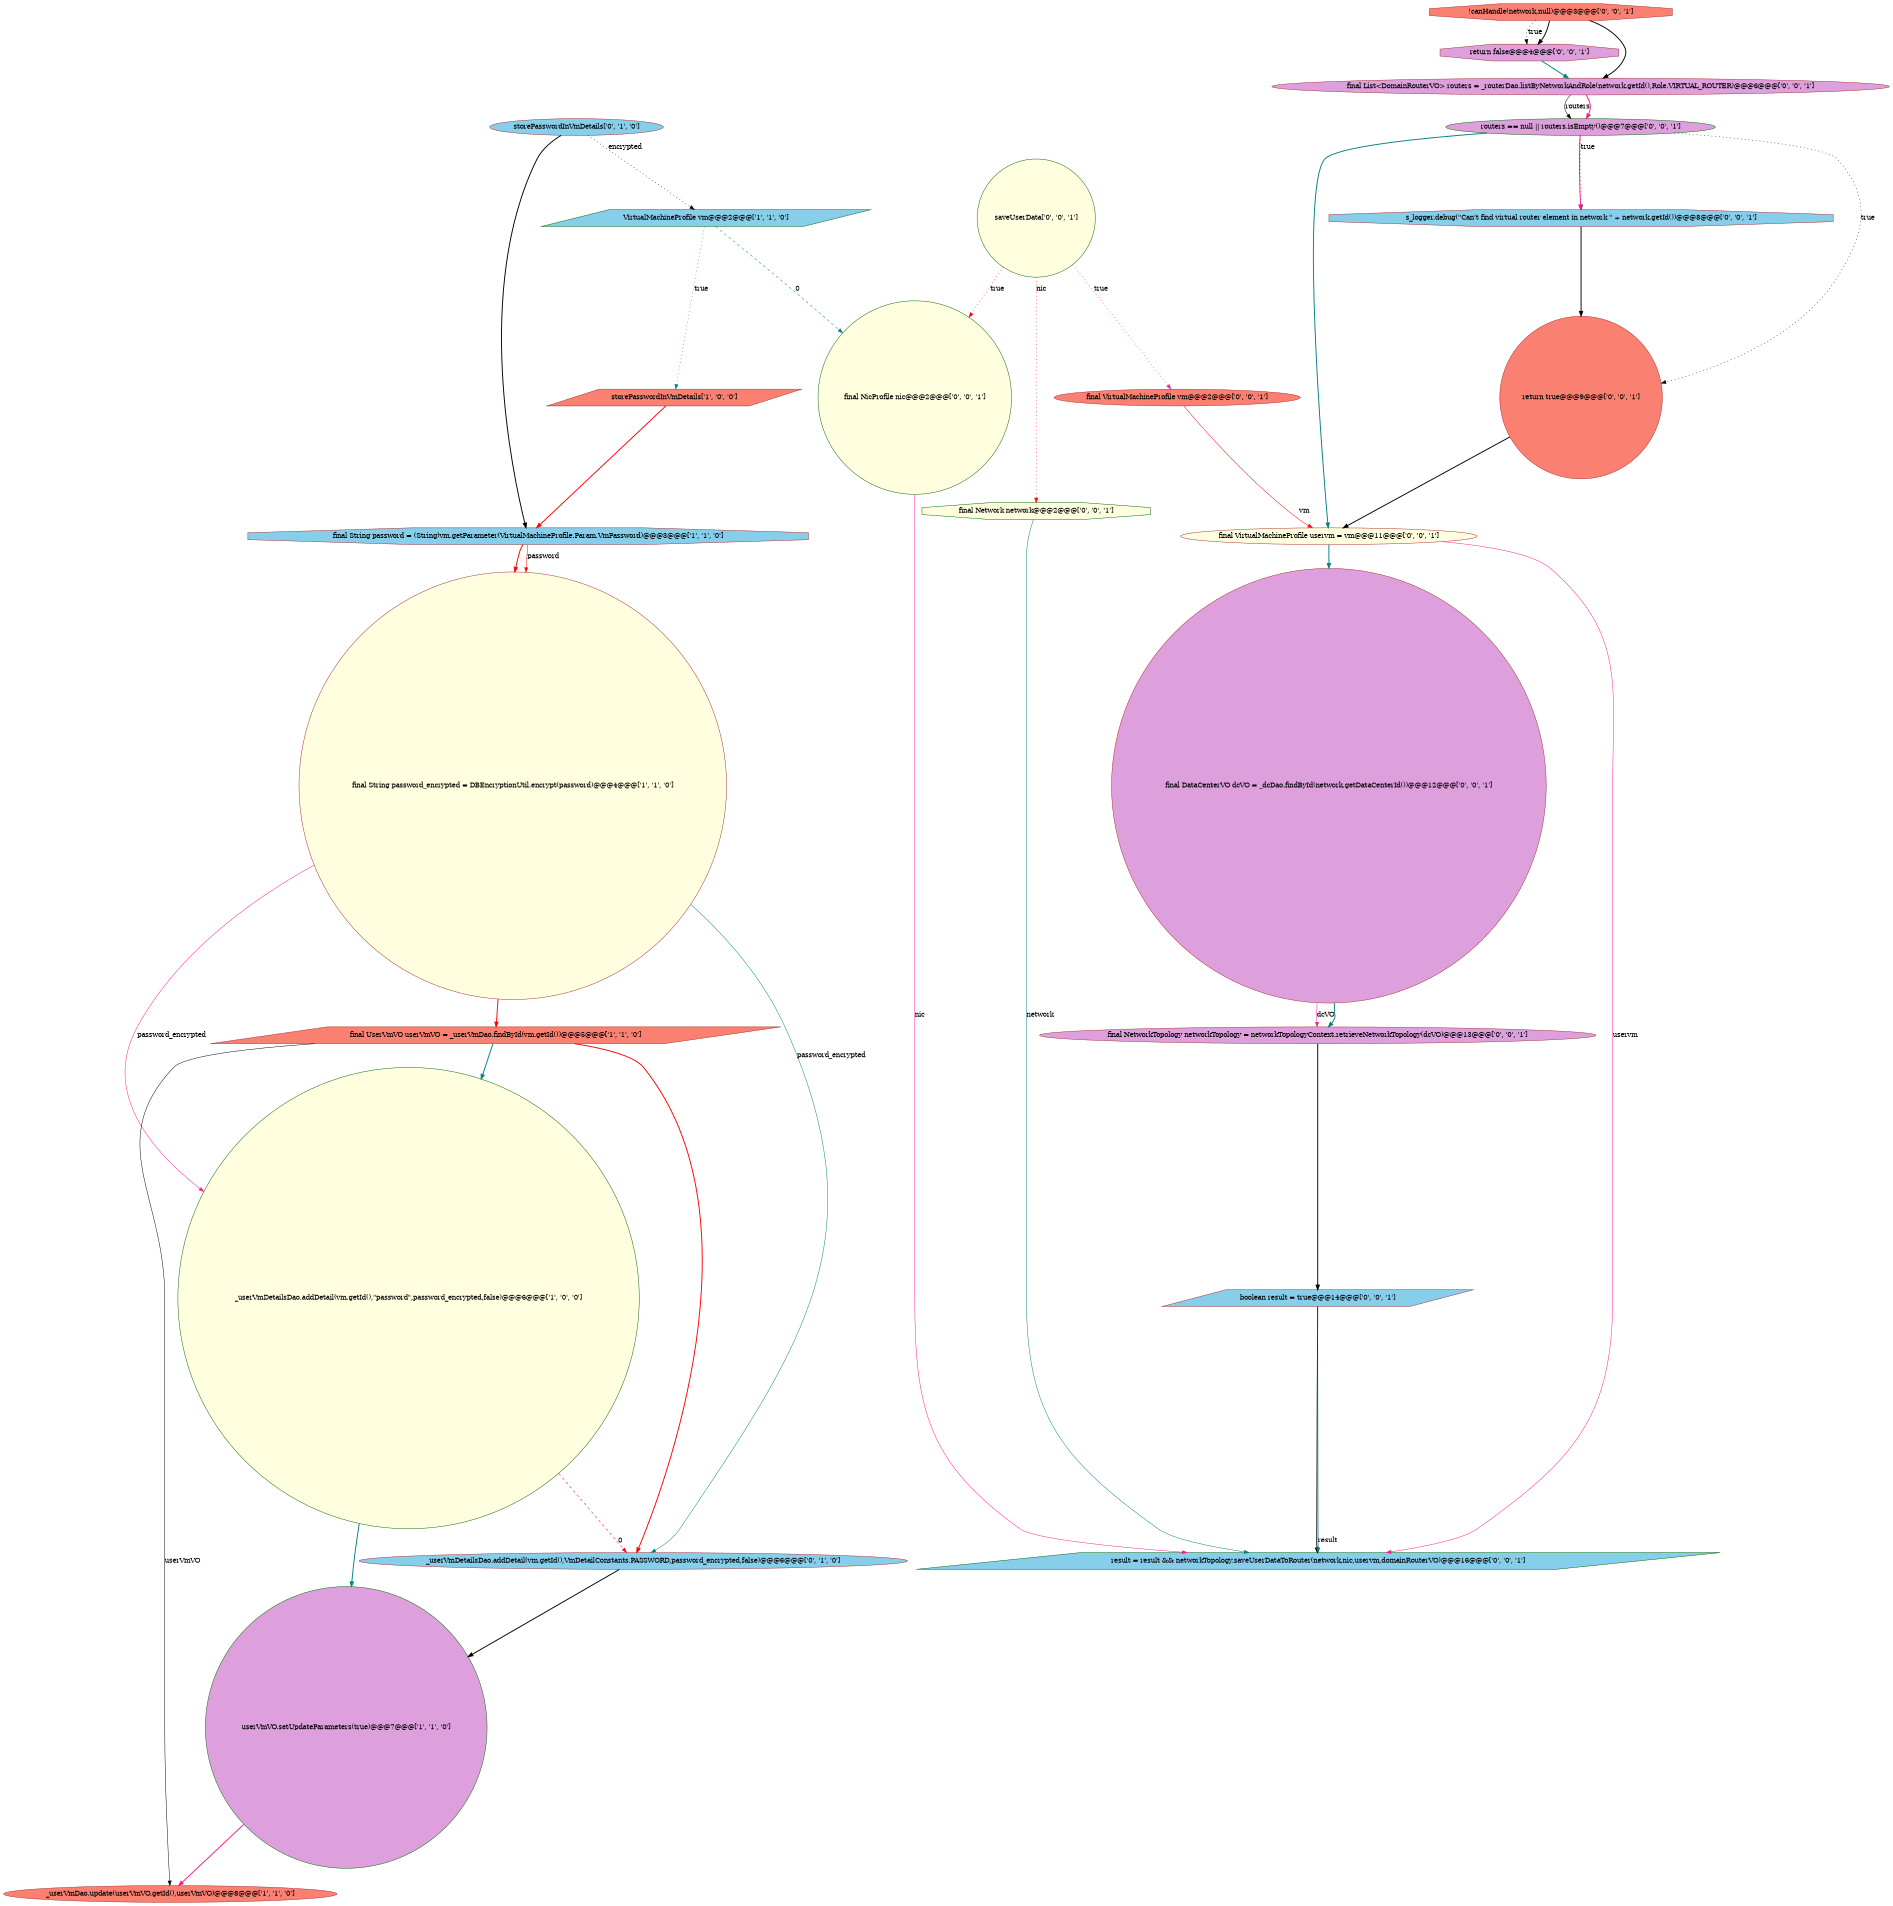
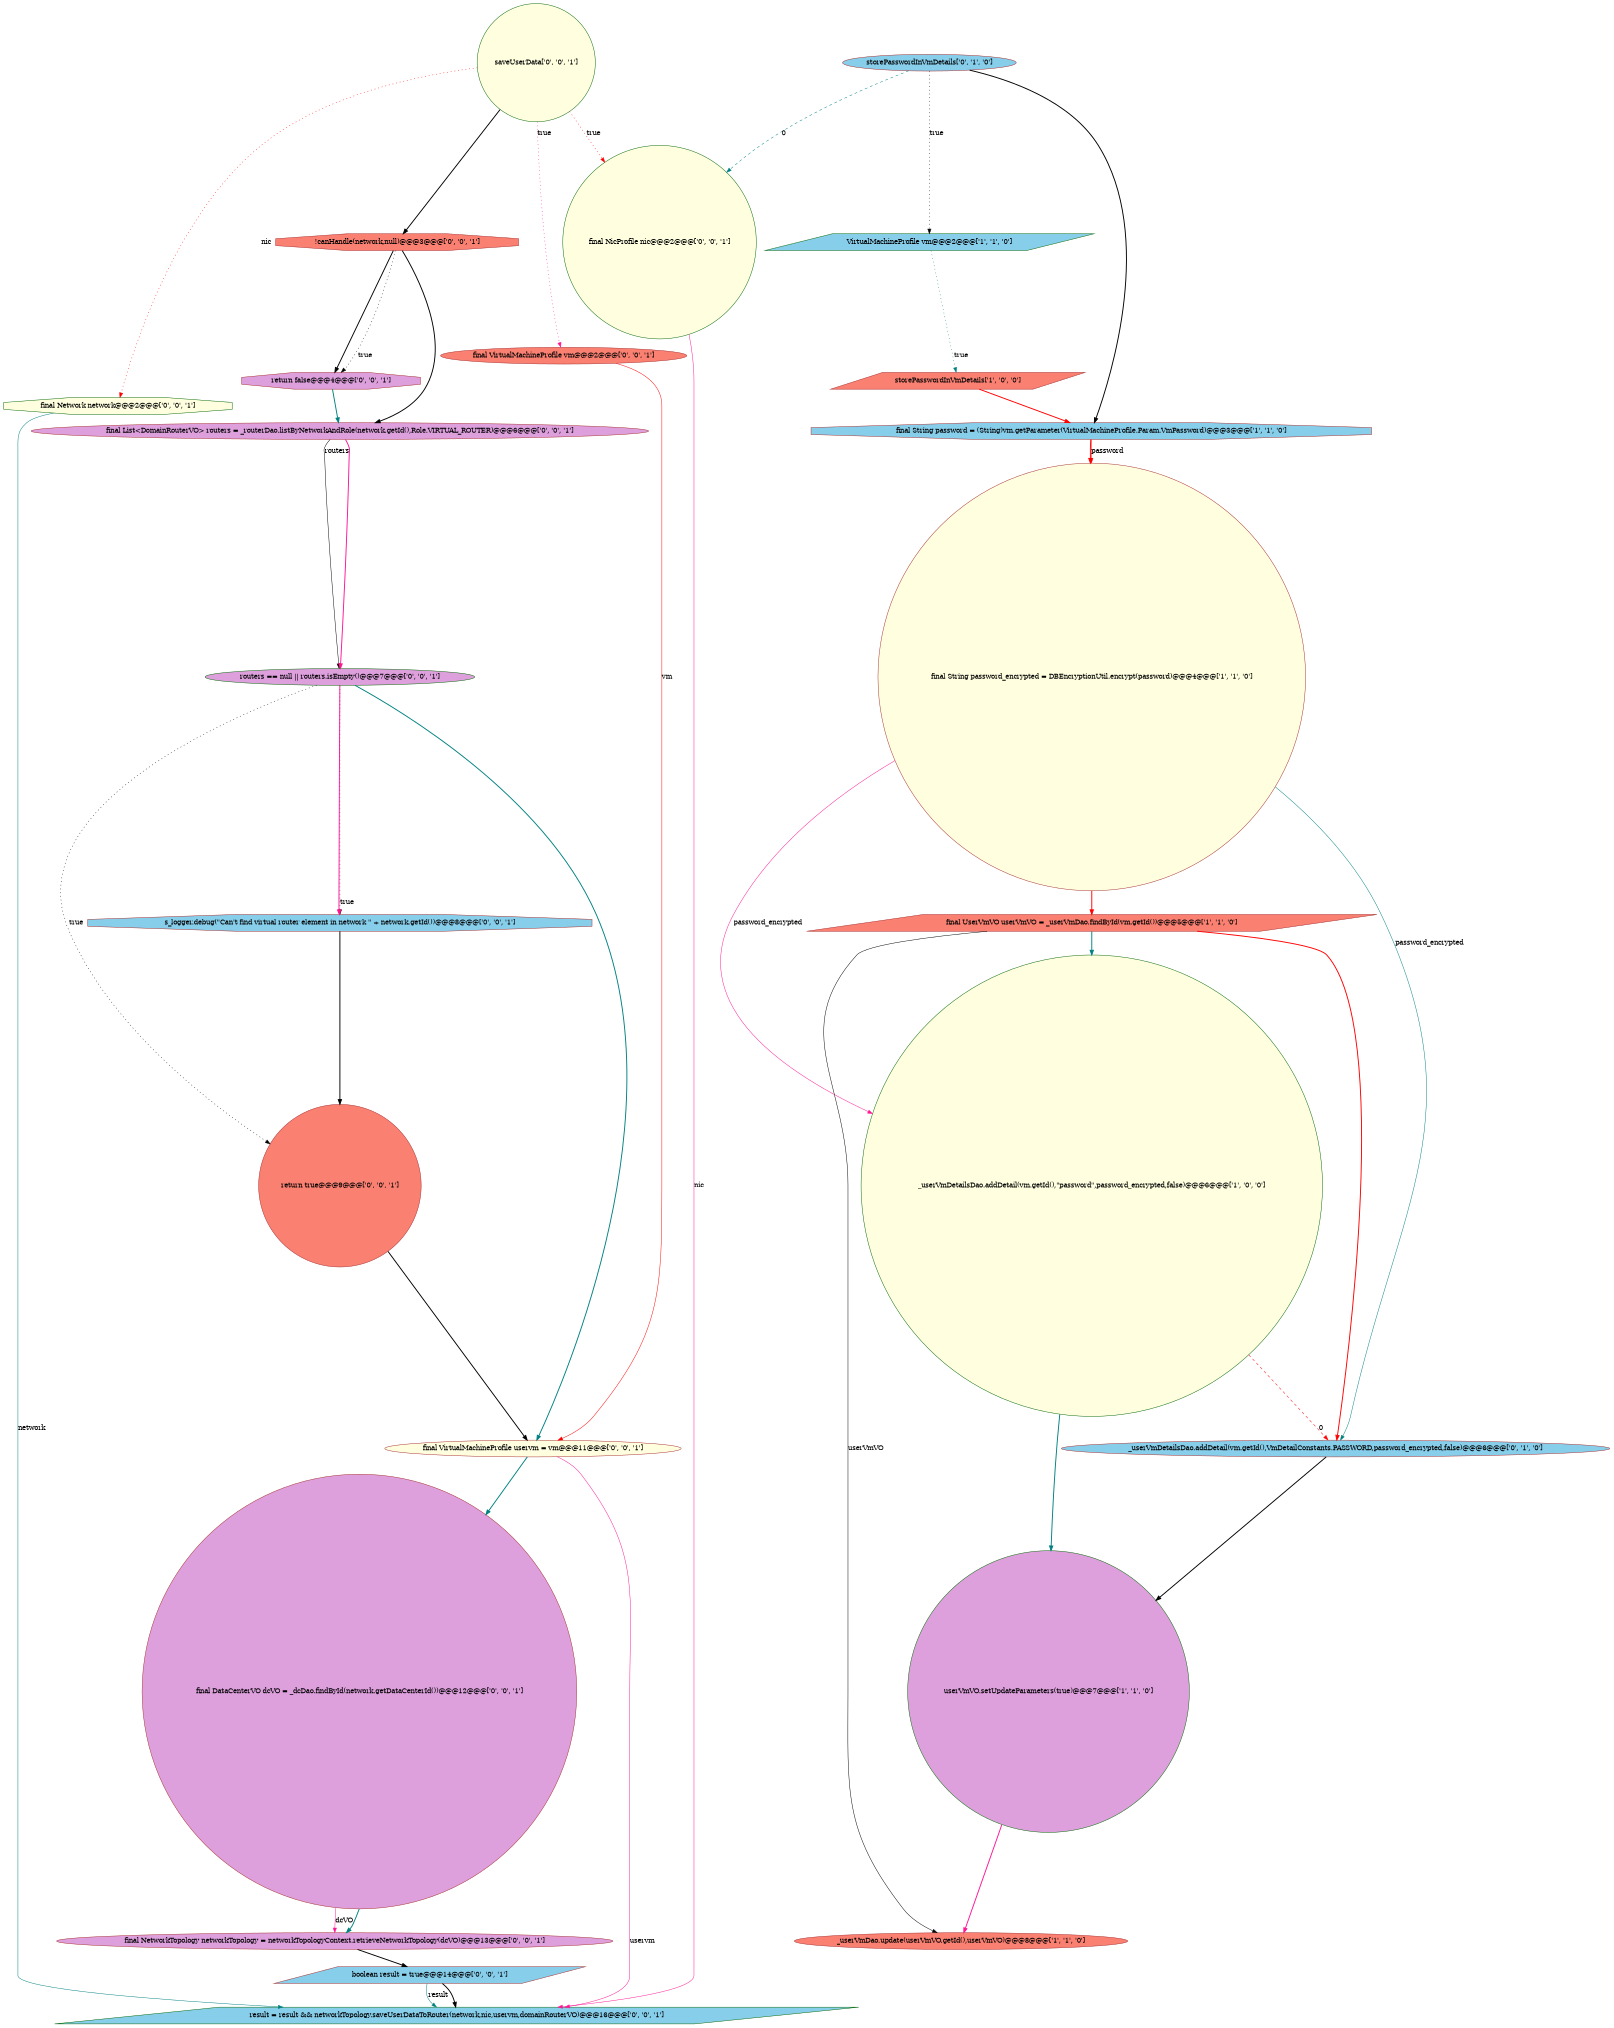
(625, 147) -> (937, 134)
none -> (453, 170)
(778, 278) -> (815, 113)
